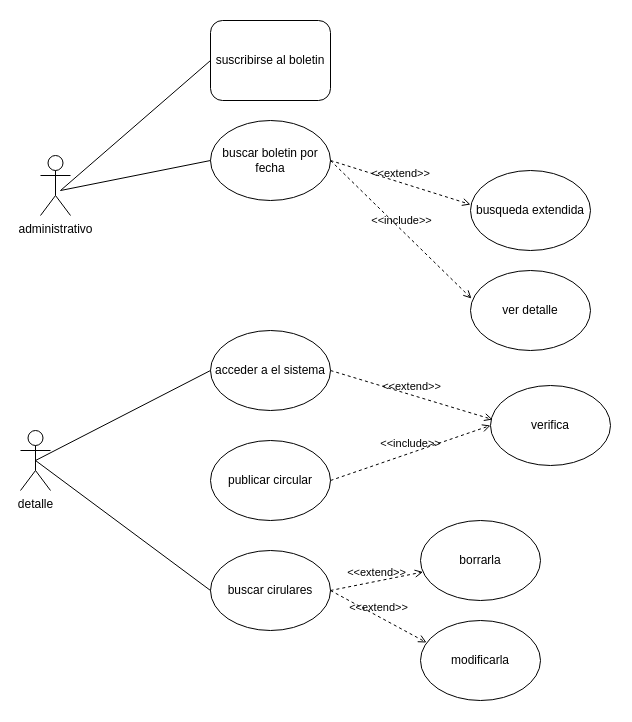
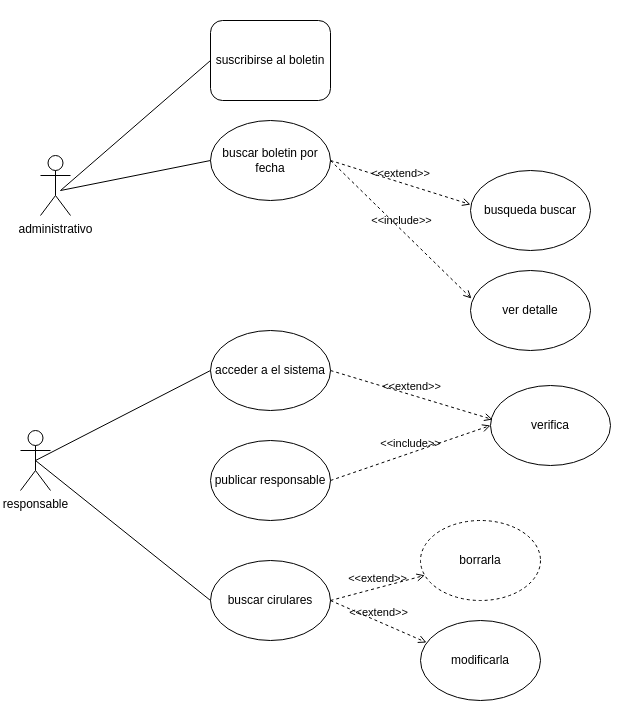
(531, 211) -> (531, 211)
(271, 481) -> (271, 481)
(36, 505) -> (36, 505)
(481, 561) -> (481, 561)
(271, 591) -> (271, 601)
